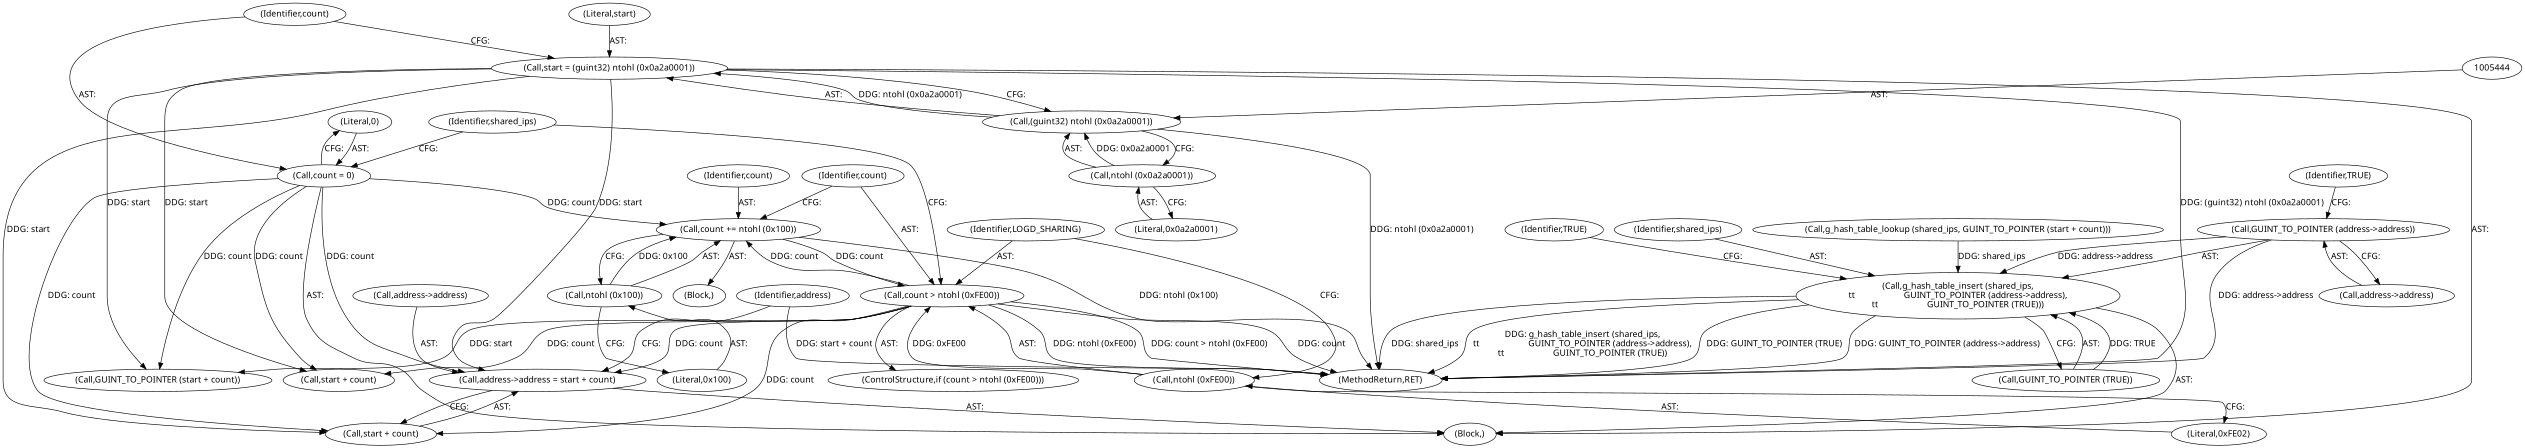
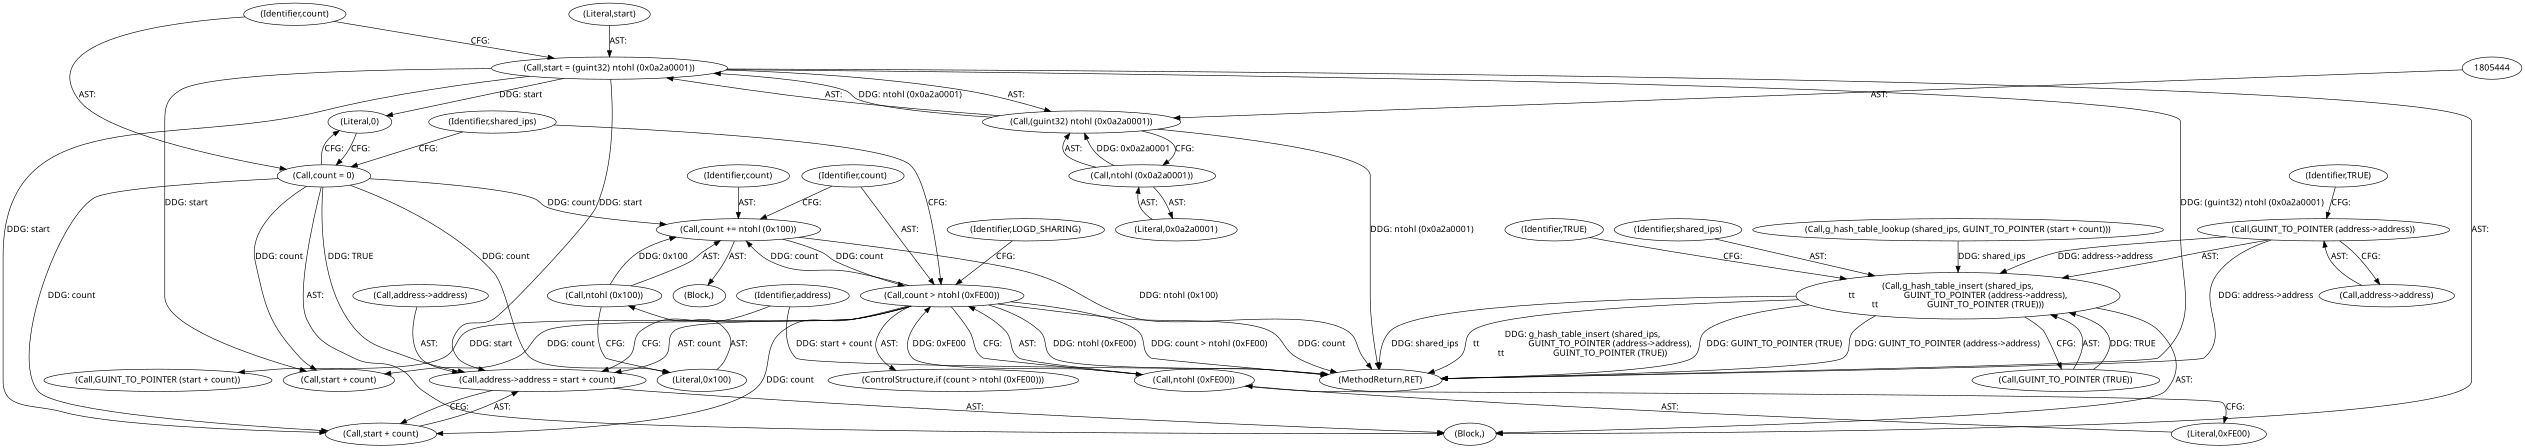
(2492, 68) -> (2492, 68)
(166, 91) -> (478, 96)
(1017, 95) -> (1017, 95)
(362, 149) -> (362, 149)
(1178, 203) -> (1178, 203)
(620, 243) -> none
(203, 253) -> (506, 299)
(351, 257) -> (351, 257)
(1007, 257) -> (1007, 257)
(1259, 286) -> (1018, 362)
(699, 344) -> (699, 344)
(2219, 434) -> (2219, 434)
